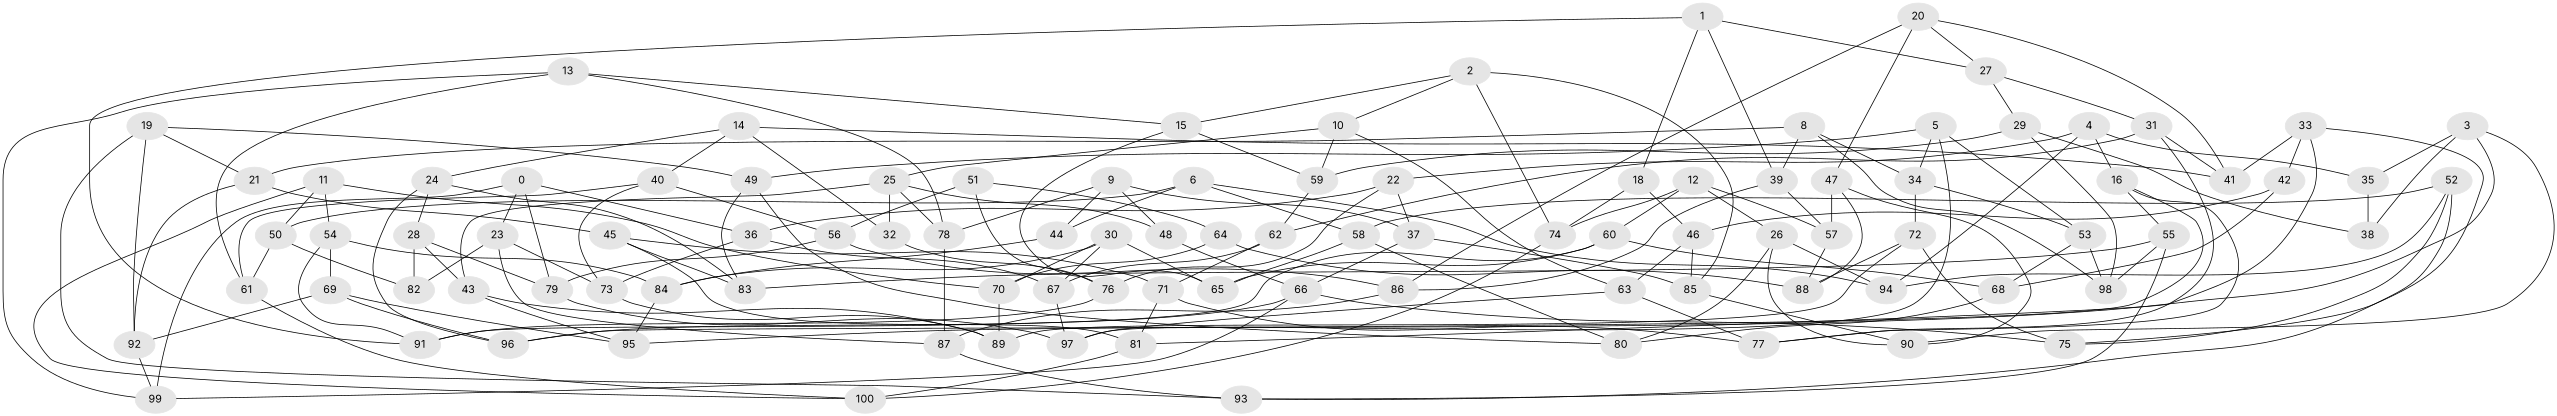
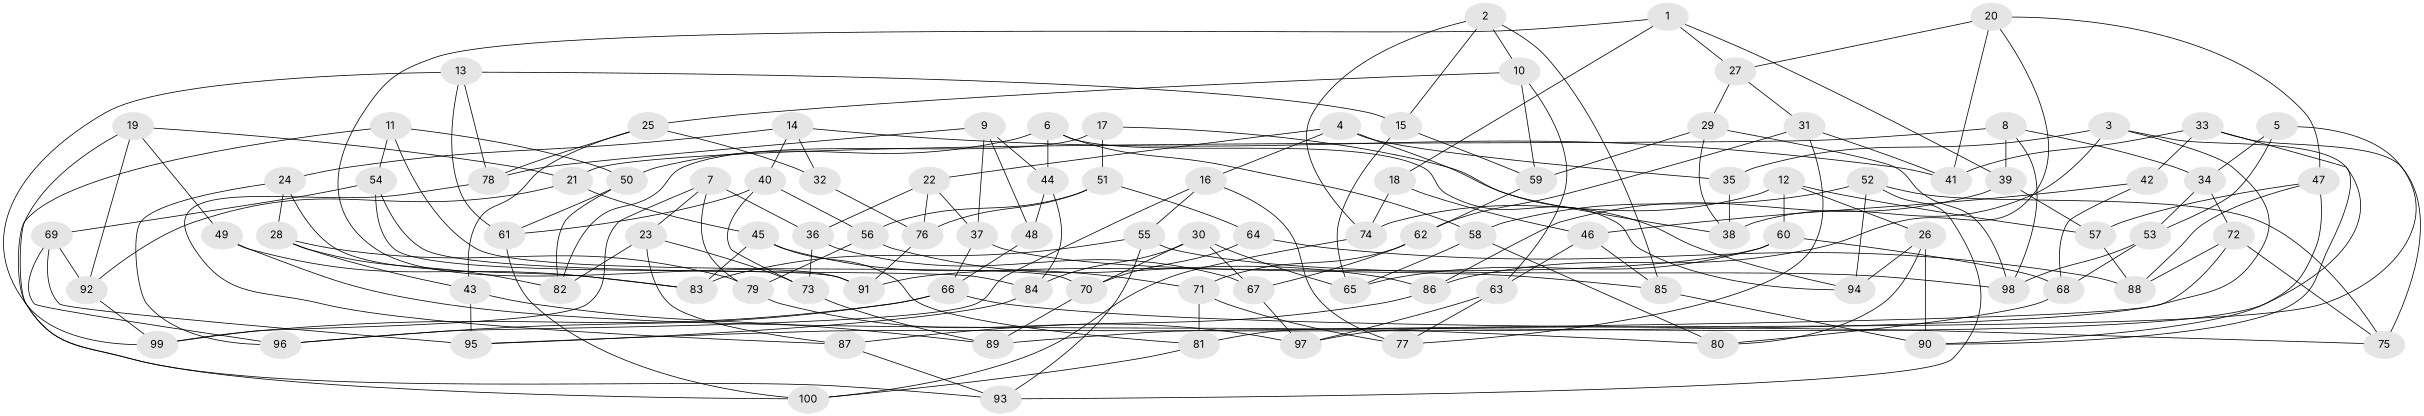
none -> (1103, 126)
(1344, 154) -> none
(522, 181) -> (711, 181)
(1030, 204) -> (1040, 209)
